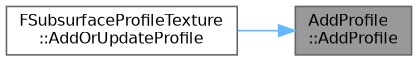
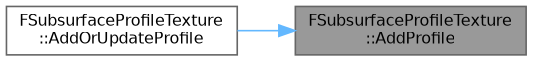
(353, 31) -> (411, 31)
